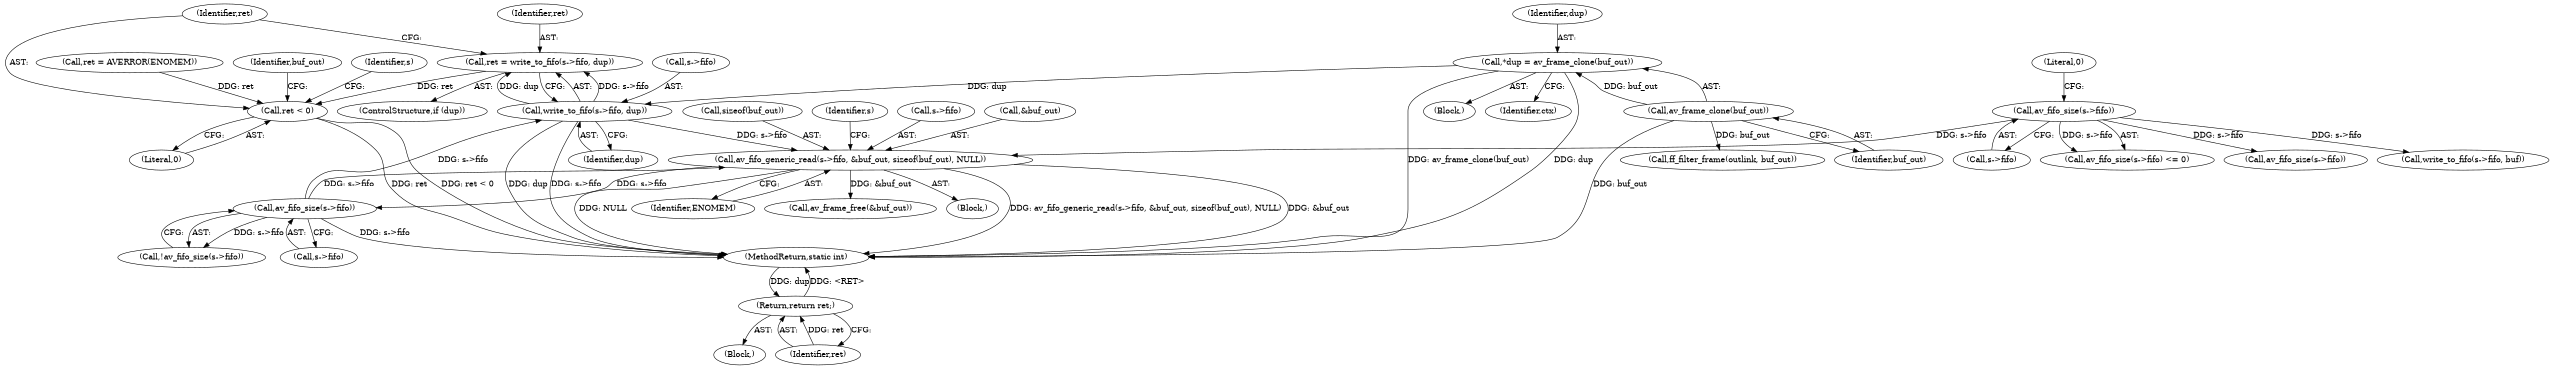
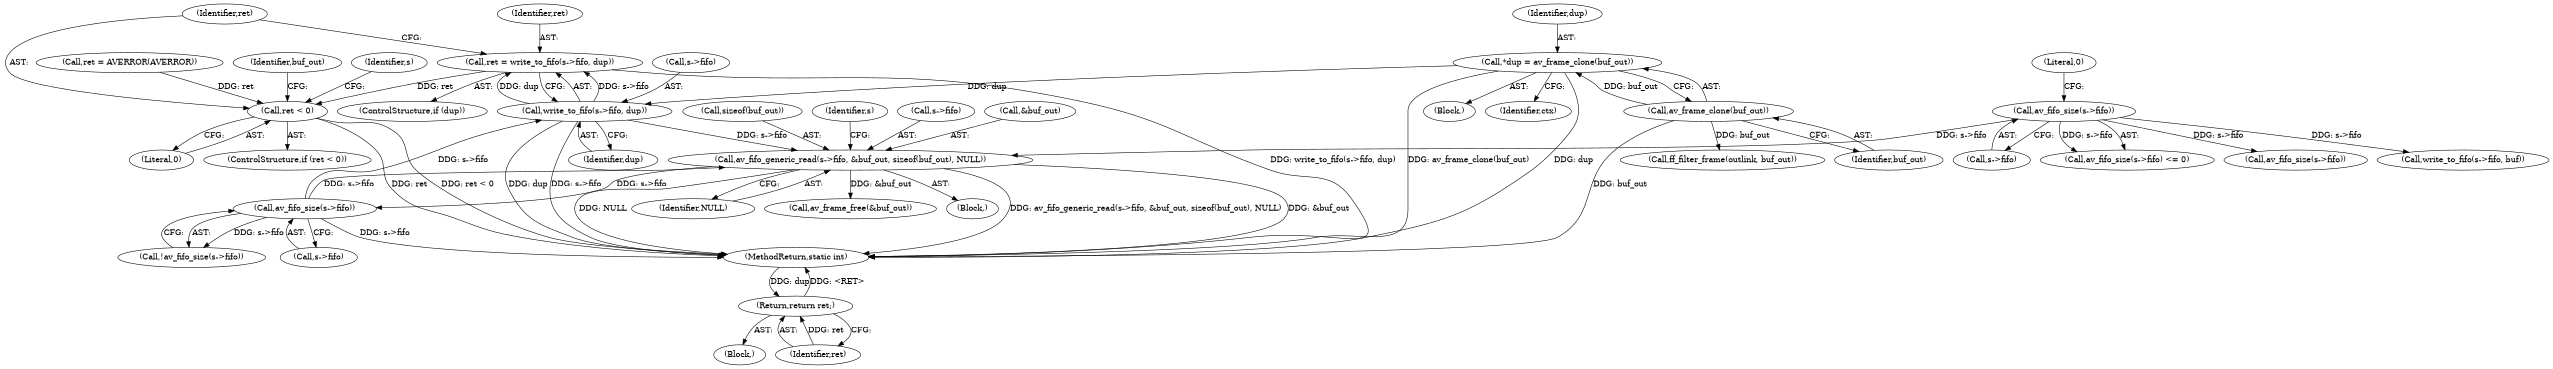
(130, 63) -> (130, 63)
none -> (1654, 81)
none -> (287, 160)
none -> (1247, 161)
(693, 209) -> (693, 209)
